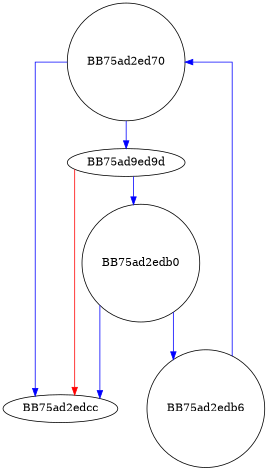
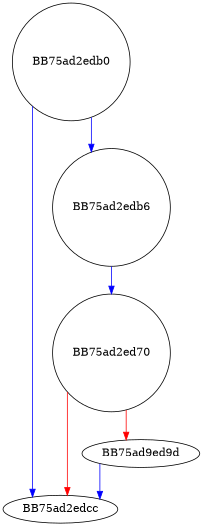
(126, 131) -> (126, 421)
(134, 187) -> none
(35, 209) -> (67, 440)
(75, 278) -> (100, 478)
